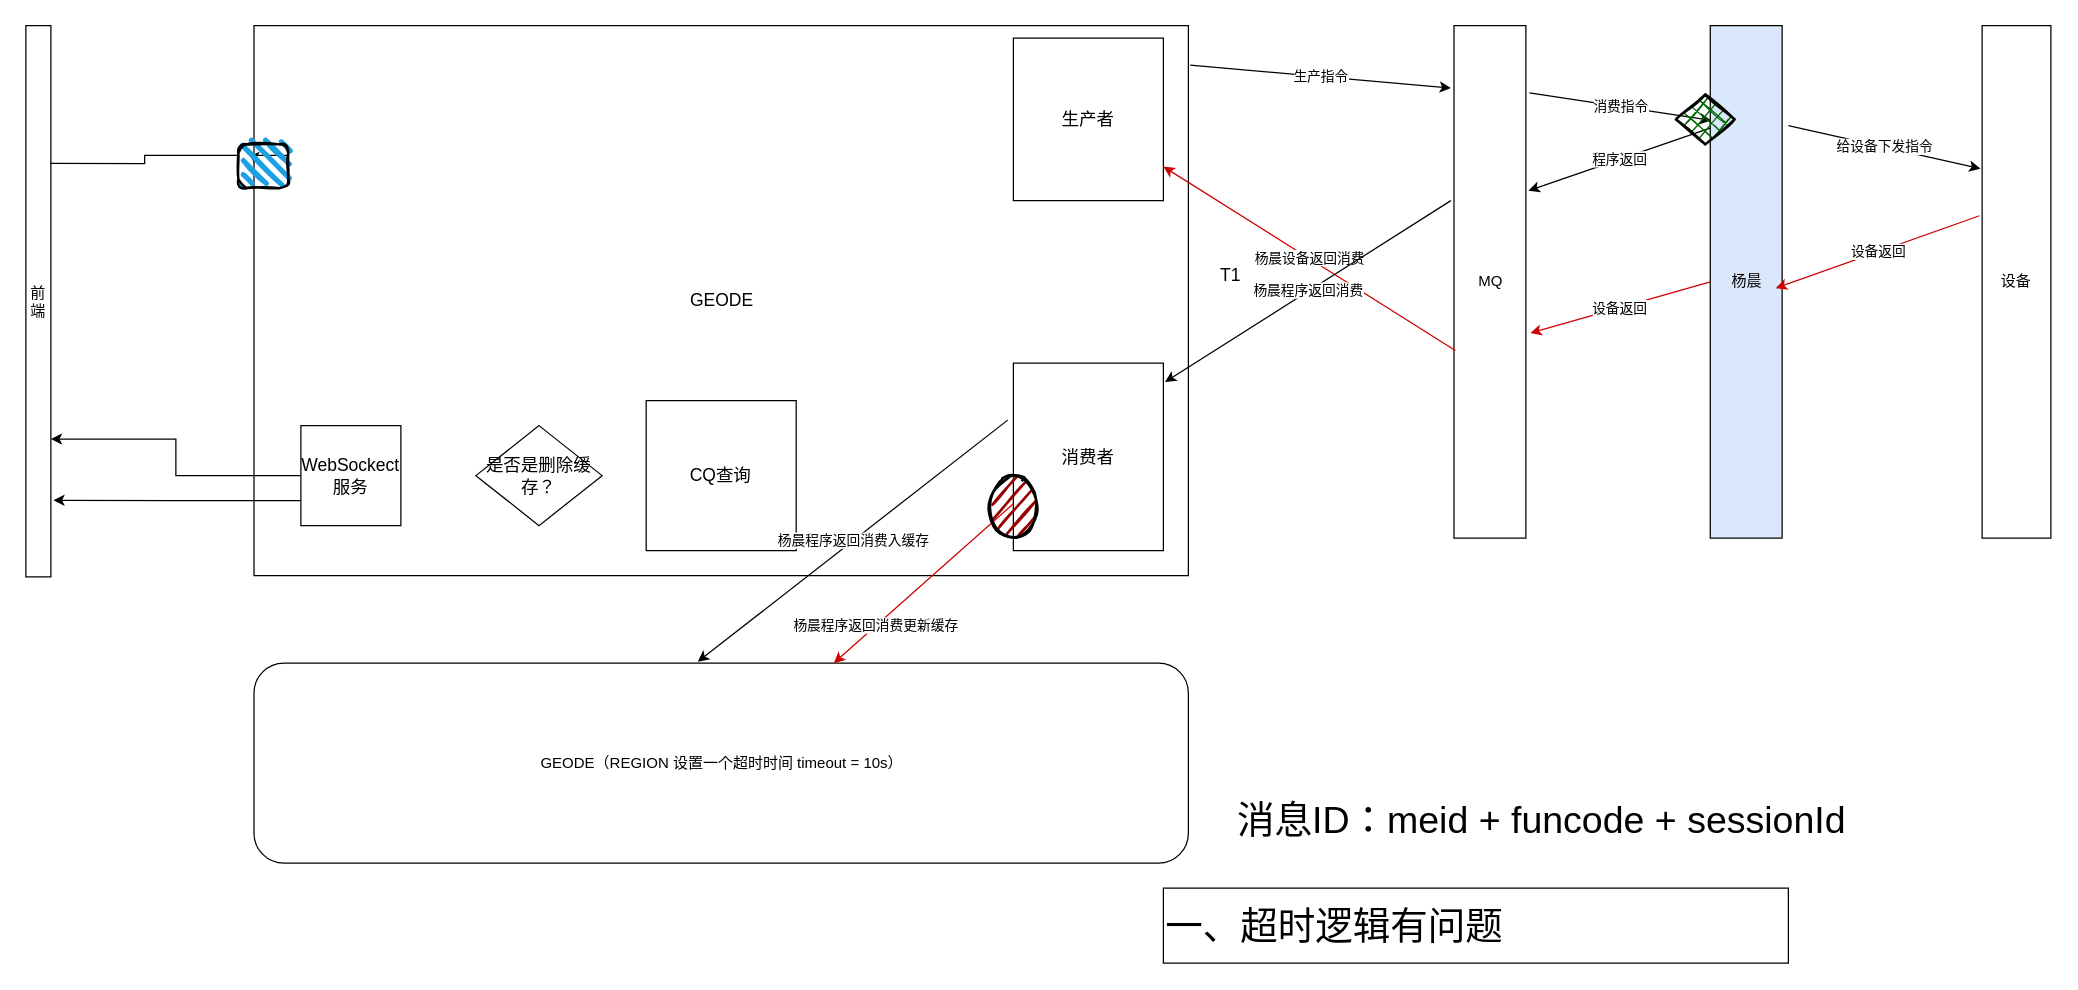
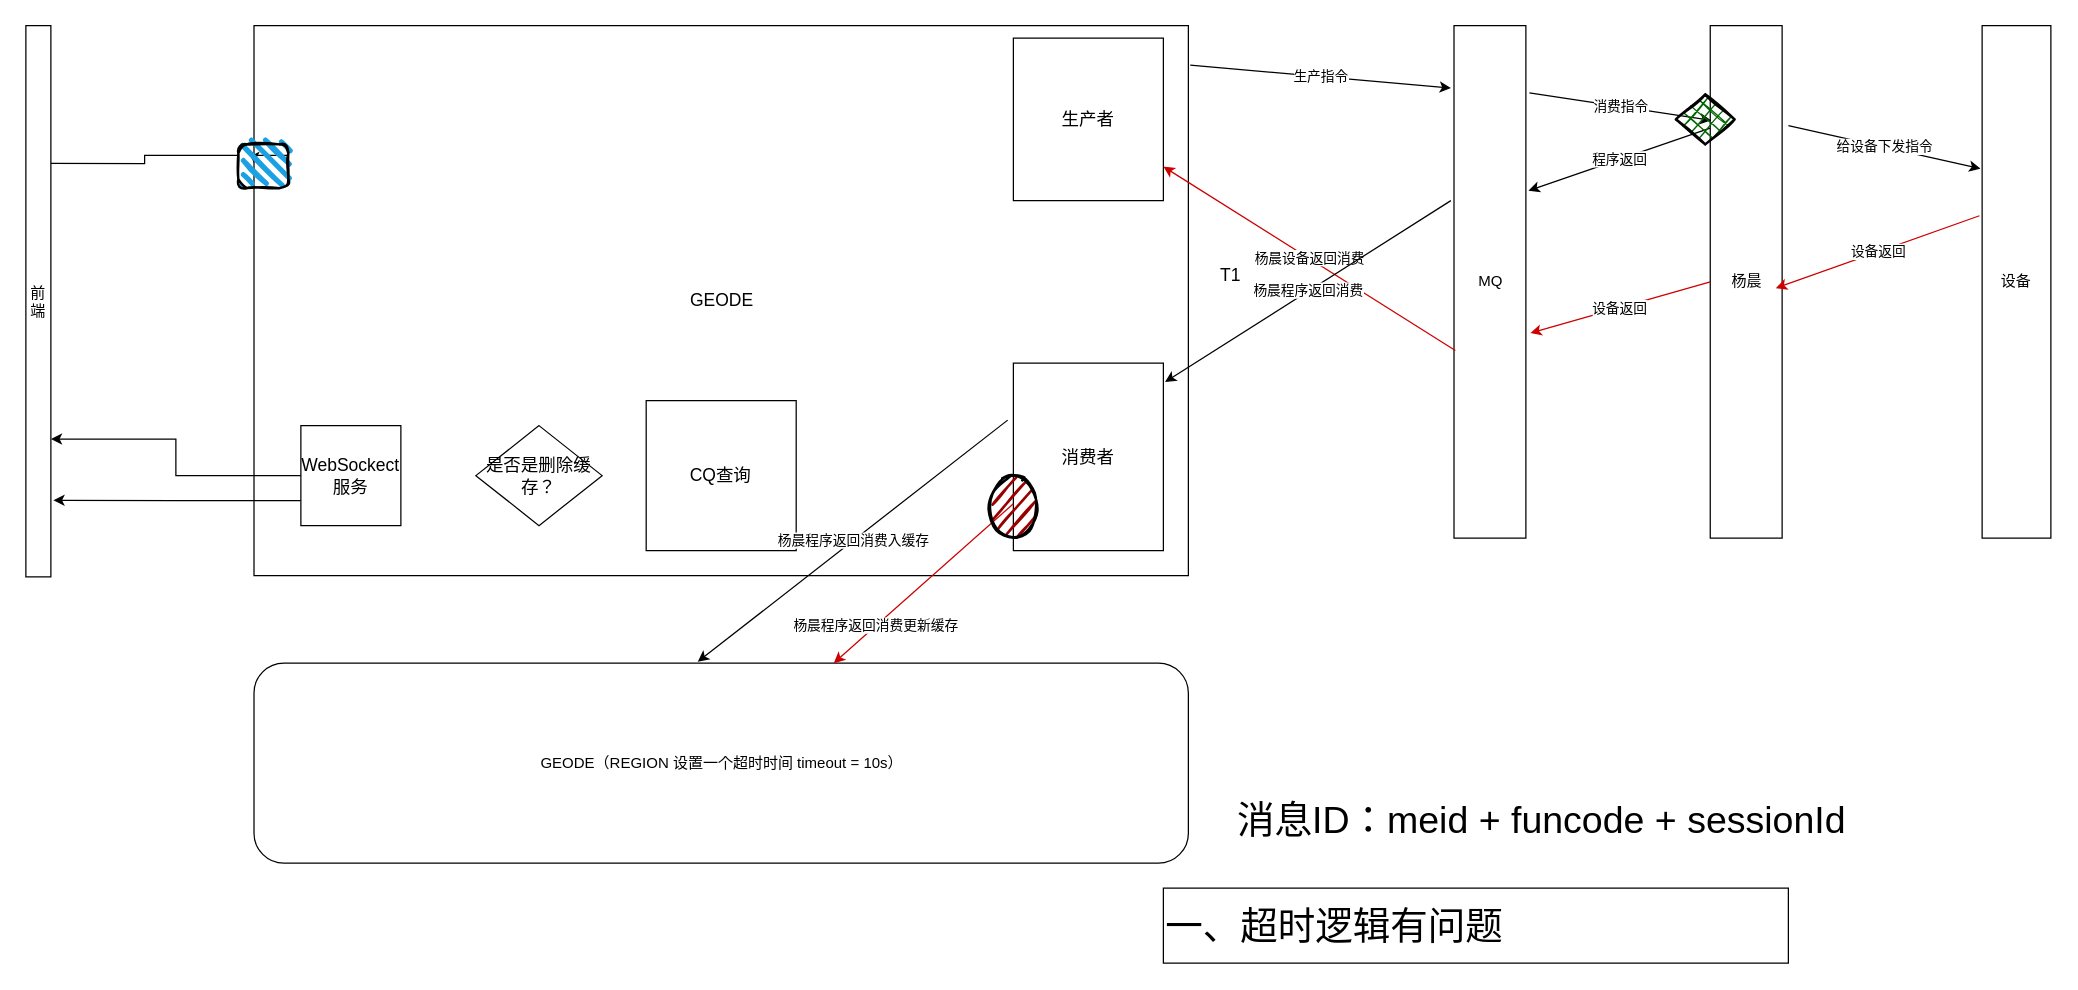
(1746, 282) -> (1746, 282)
